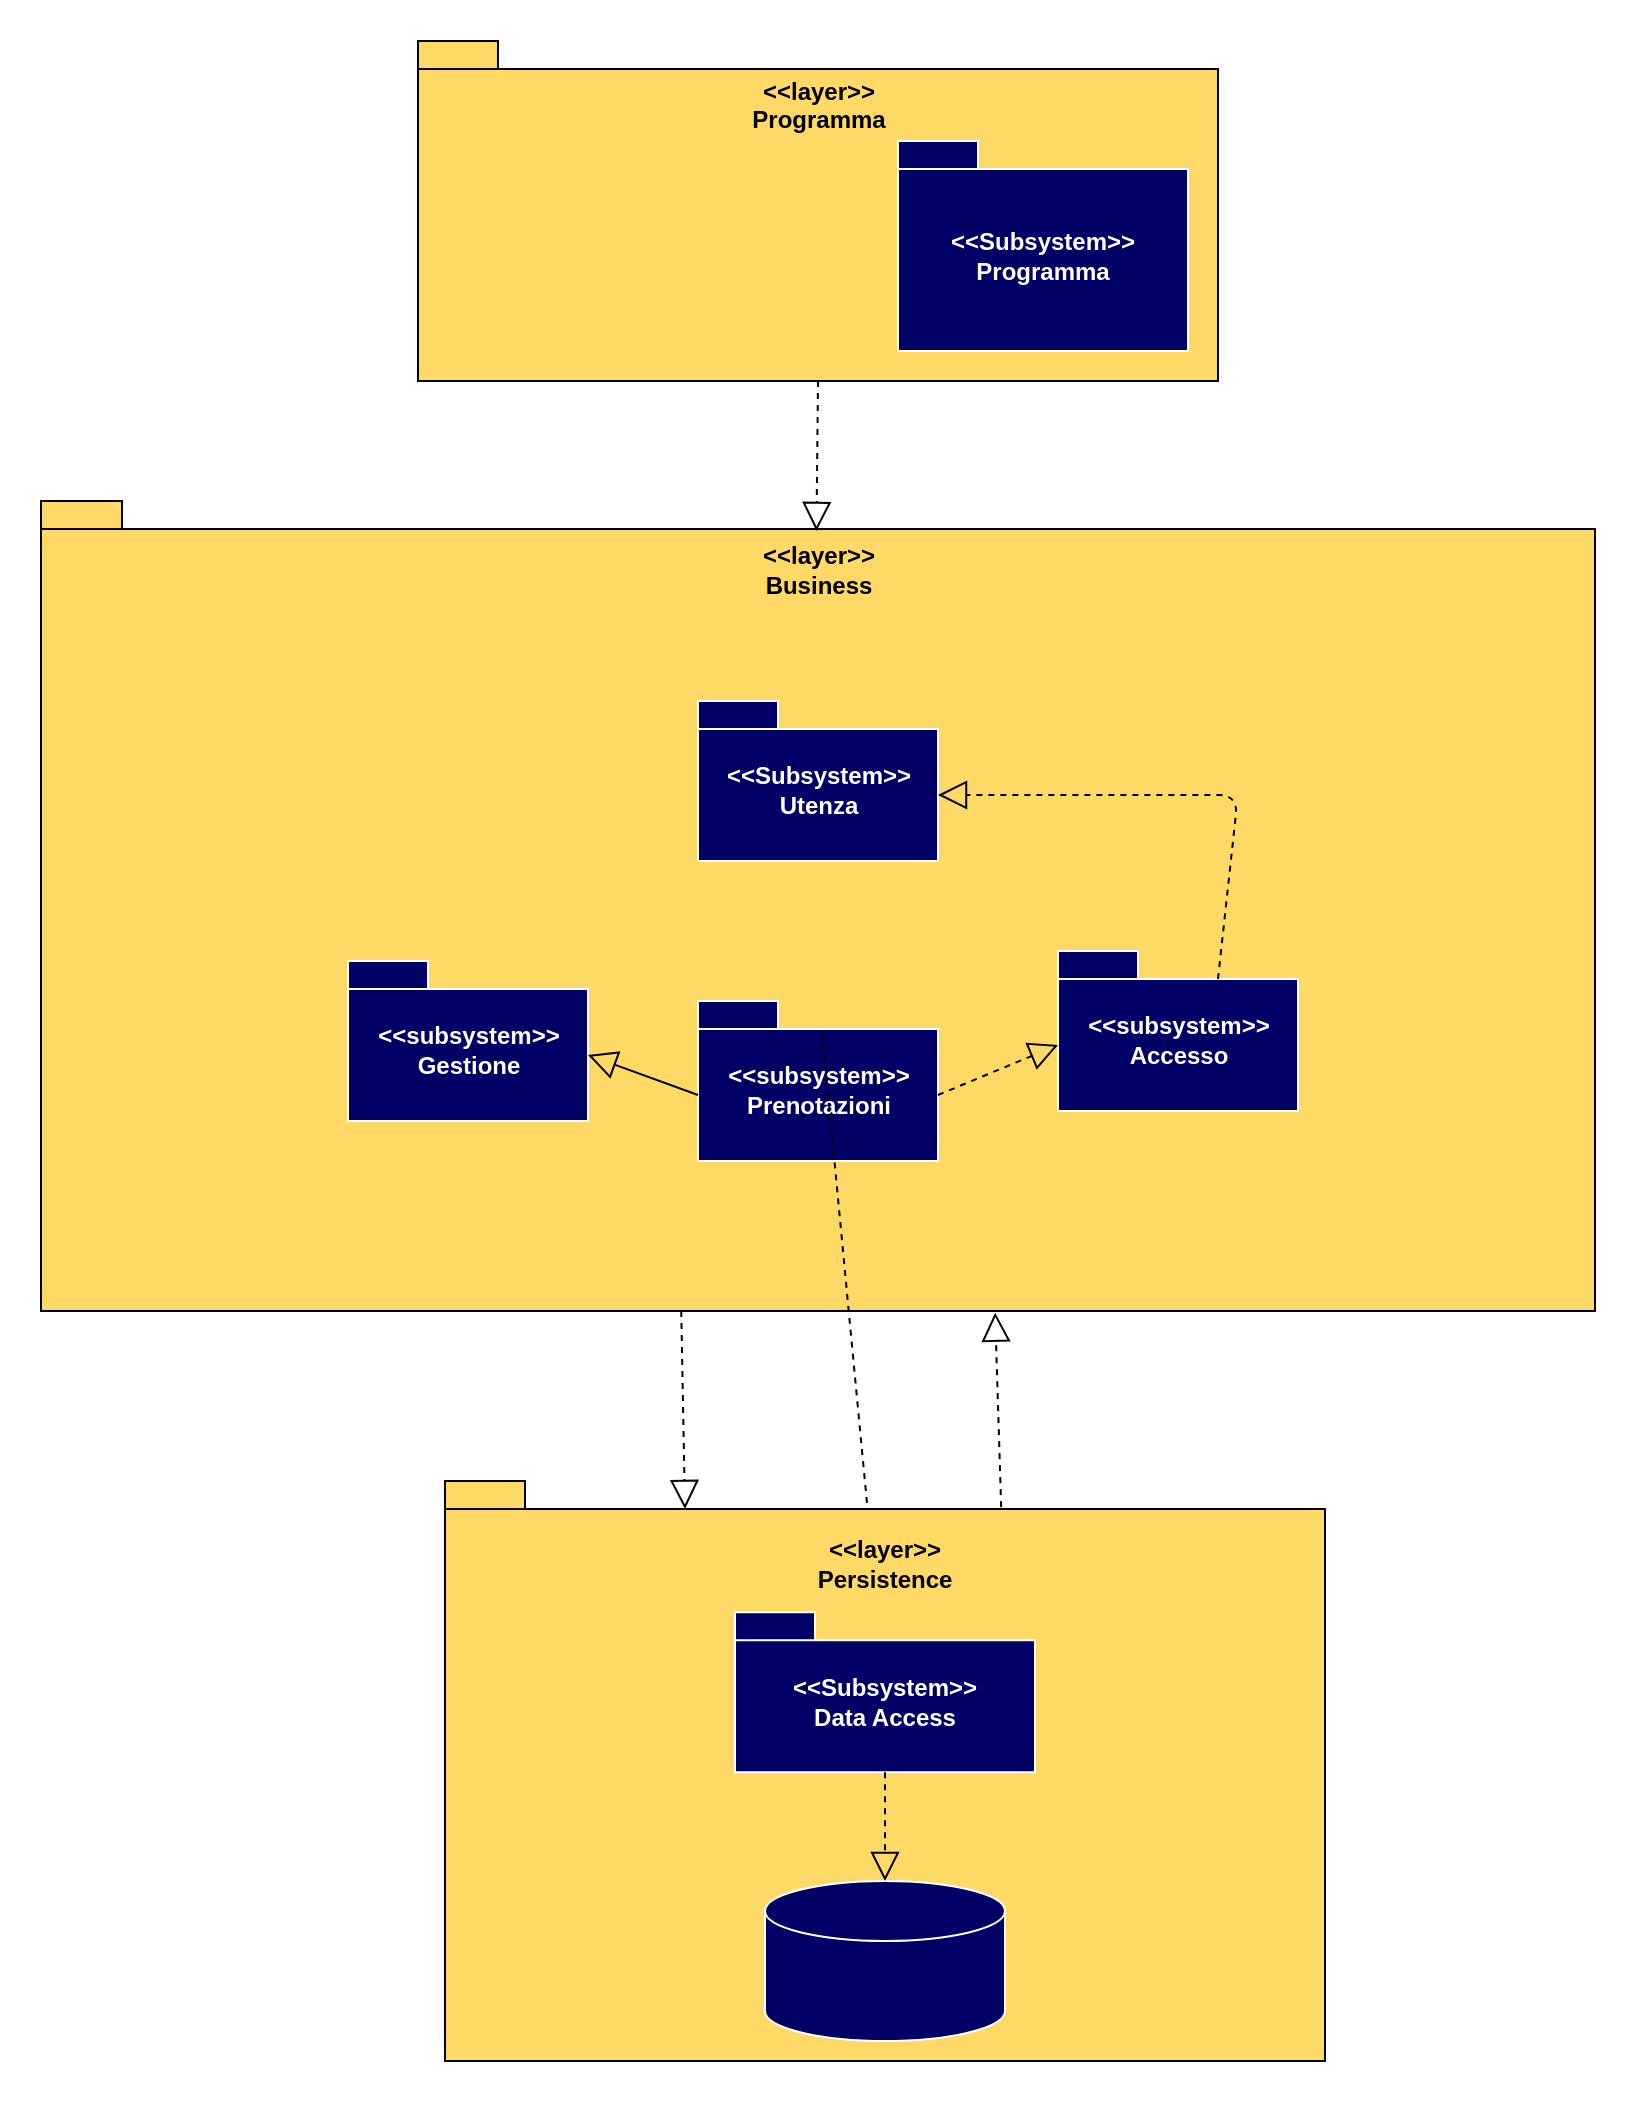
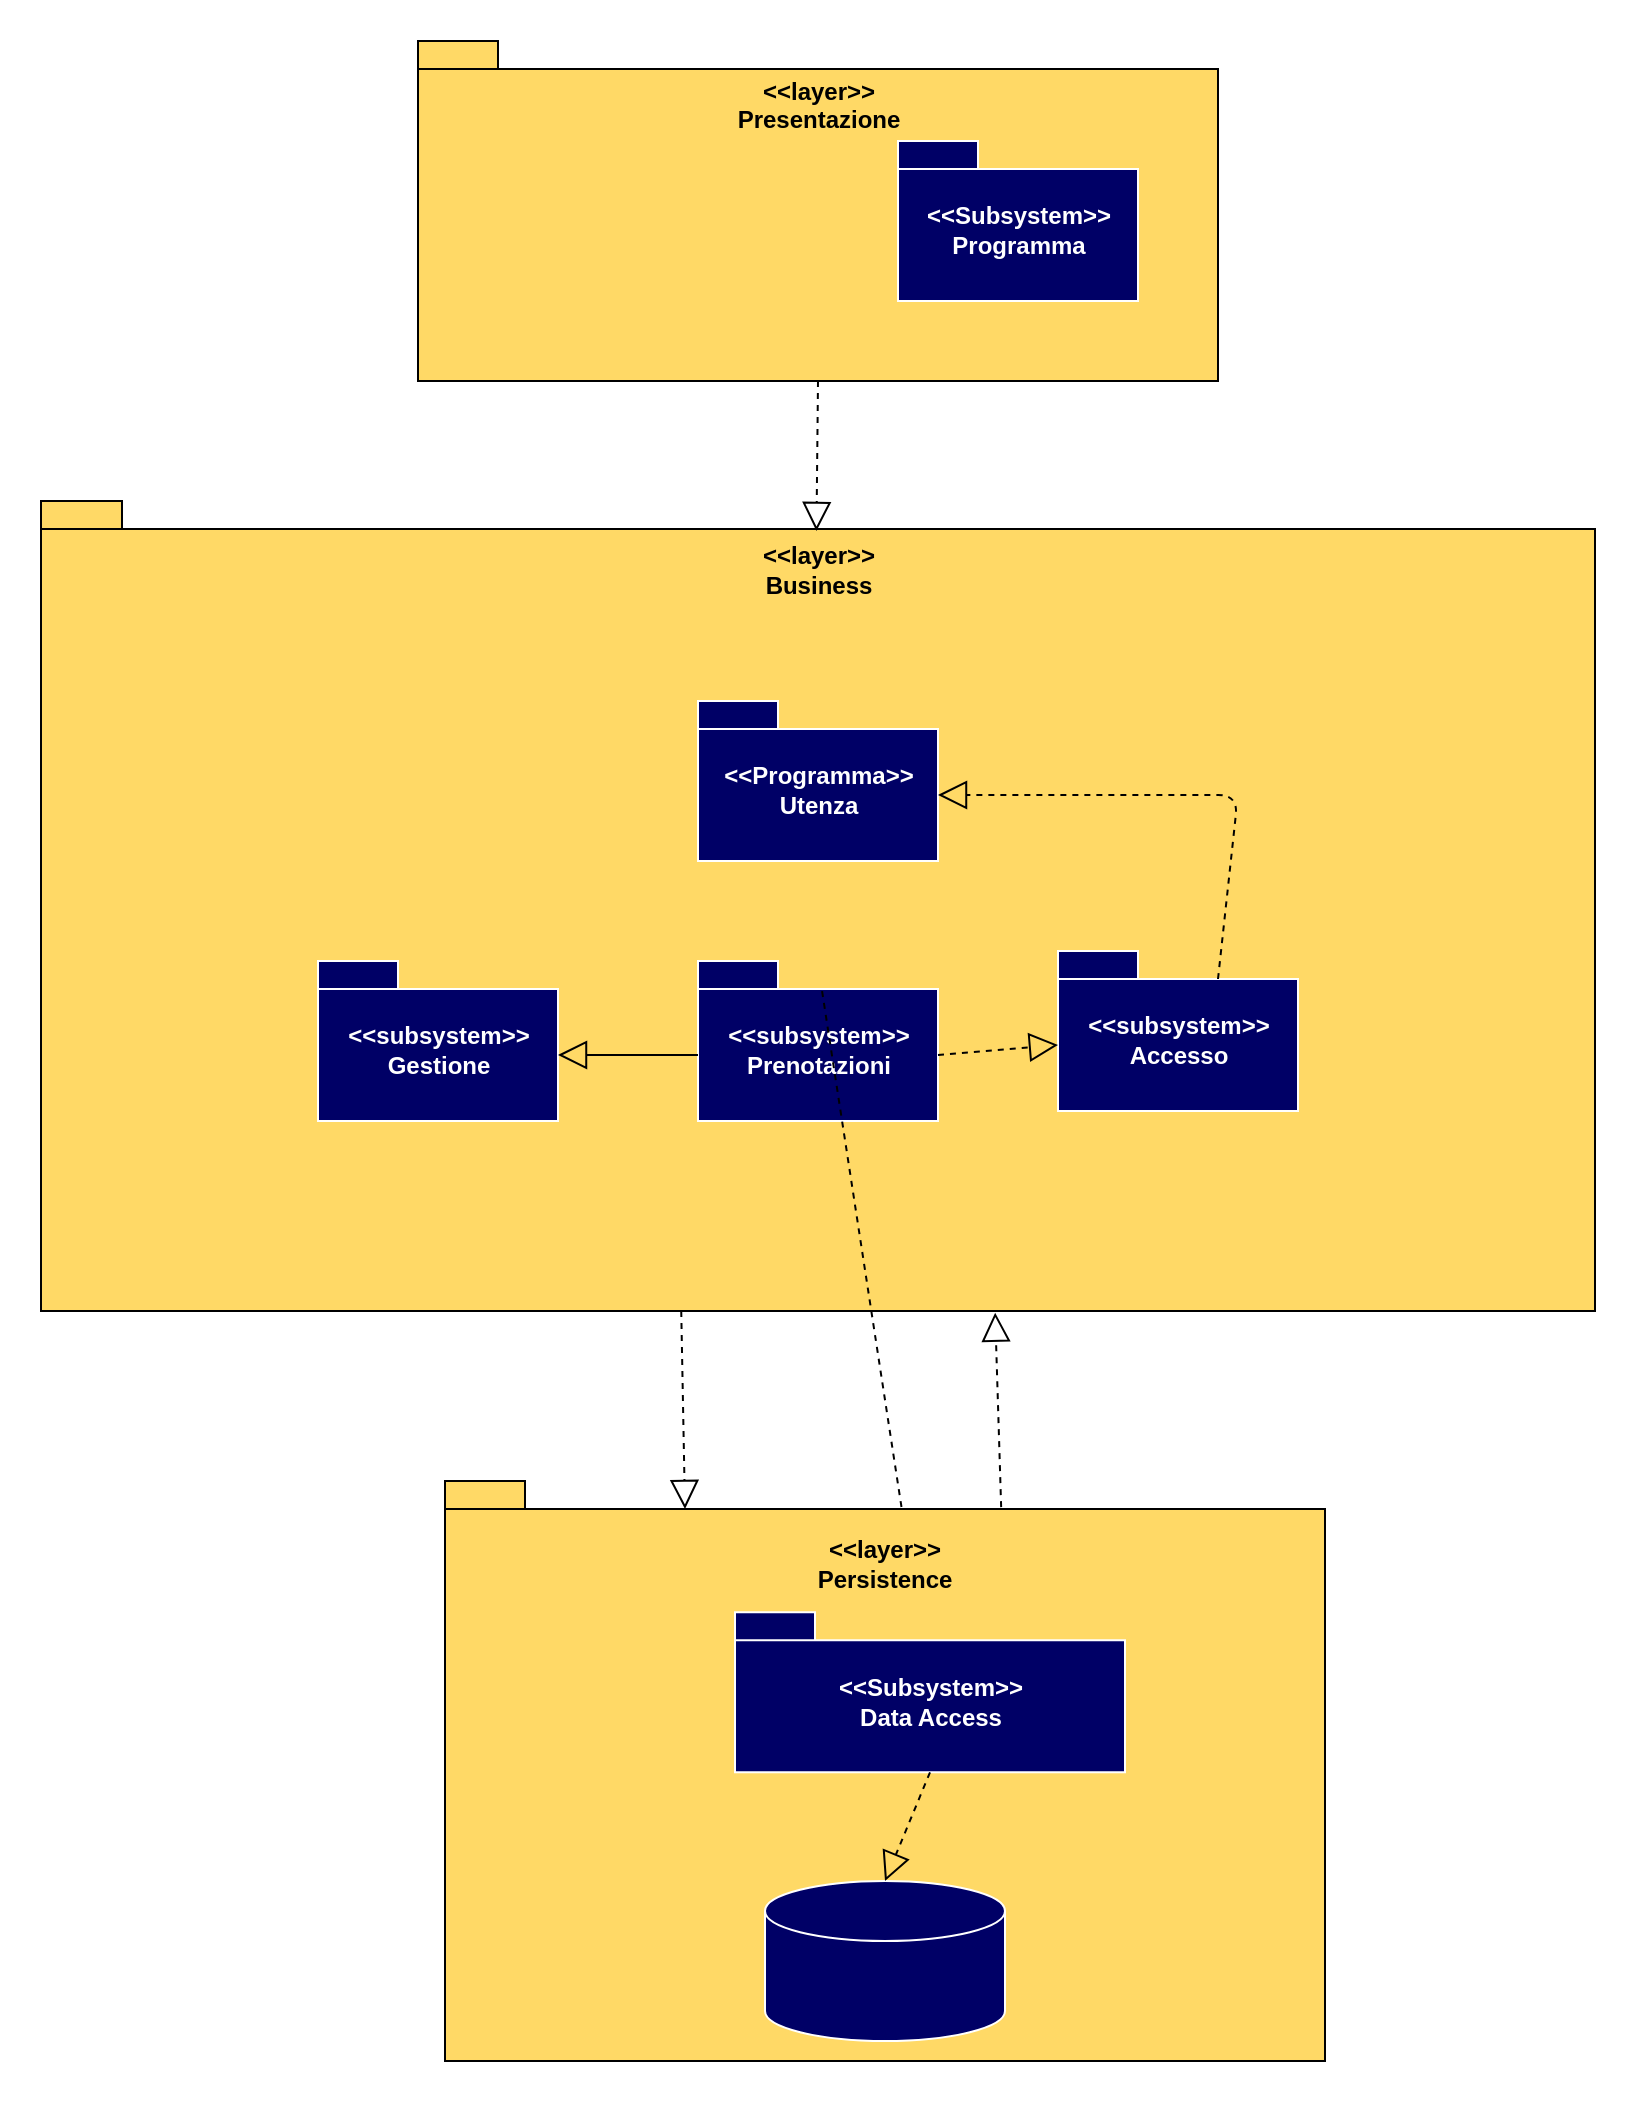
(820, 221) -> (820, 221)
(1043, 246) -> (1018, 221)
(820, 791) -> (820, 791)
(468, 1041) -> (438, 1041)
(818, 1081) -> (818, 1041)
(885, 1692) -> (930, 1692)
